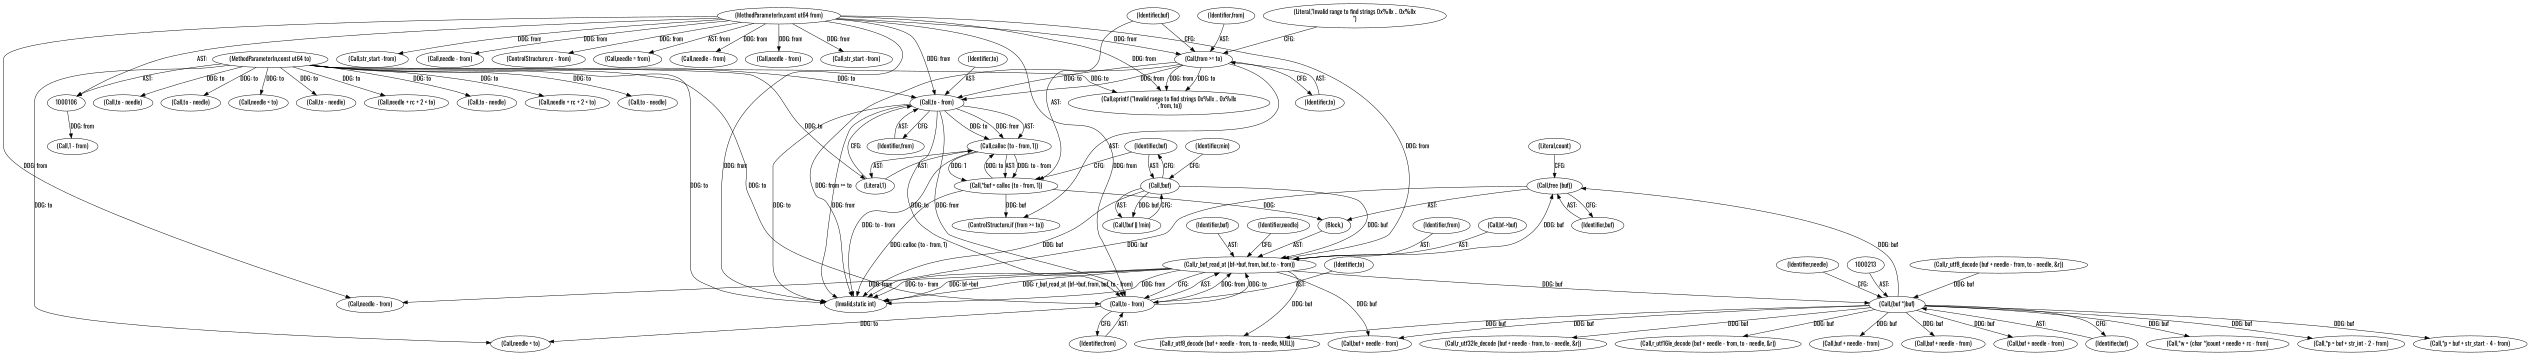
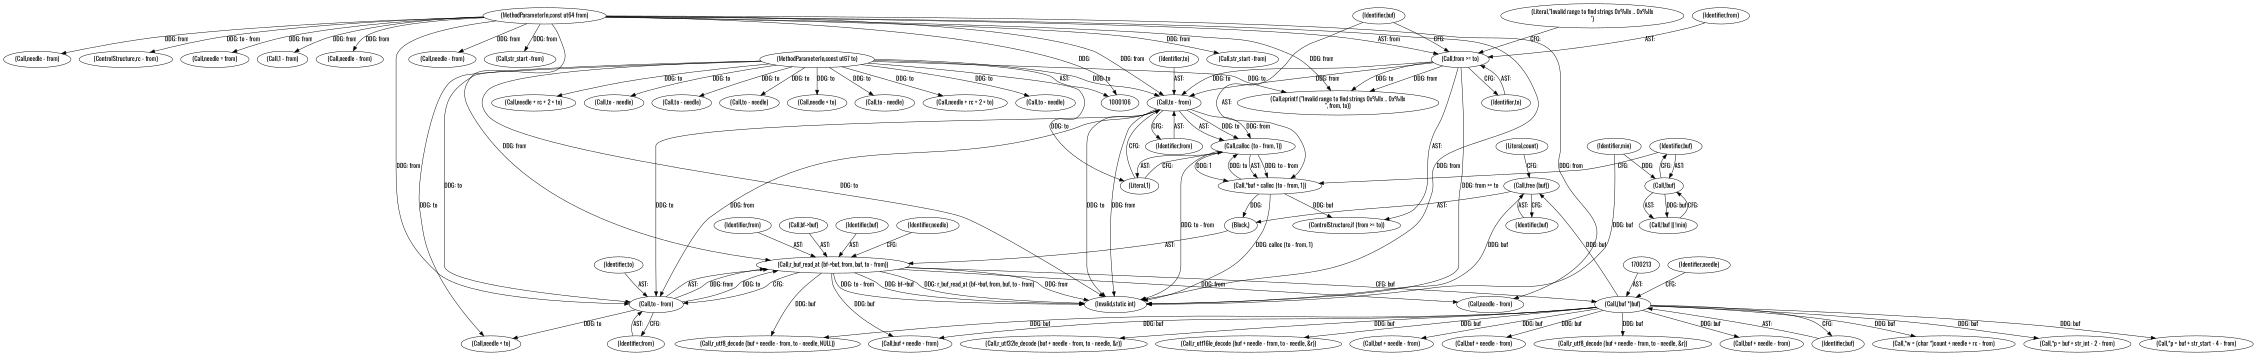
(671, 40) -> (243, 40)
(719, 40) -> (301, 40)
(1126, 40) -> (1389, 40)
(203, 59) -> (1085, 59)
(270, 59) -> (817, 59)
(69, 122) -> (375, 27)
(924, 166) -> (1168, 166)
(1196, 166) -> (1648, 166)
(1341, 196) -> none
(1016, 249) -> (1445, 287)
(1434, 253) -> none
(1866, 265) -> (1641, 265)
(1553, 285) -> (1385, 285)
(1948, 285) -> (1623, 322)
